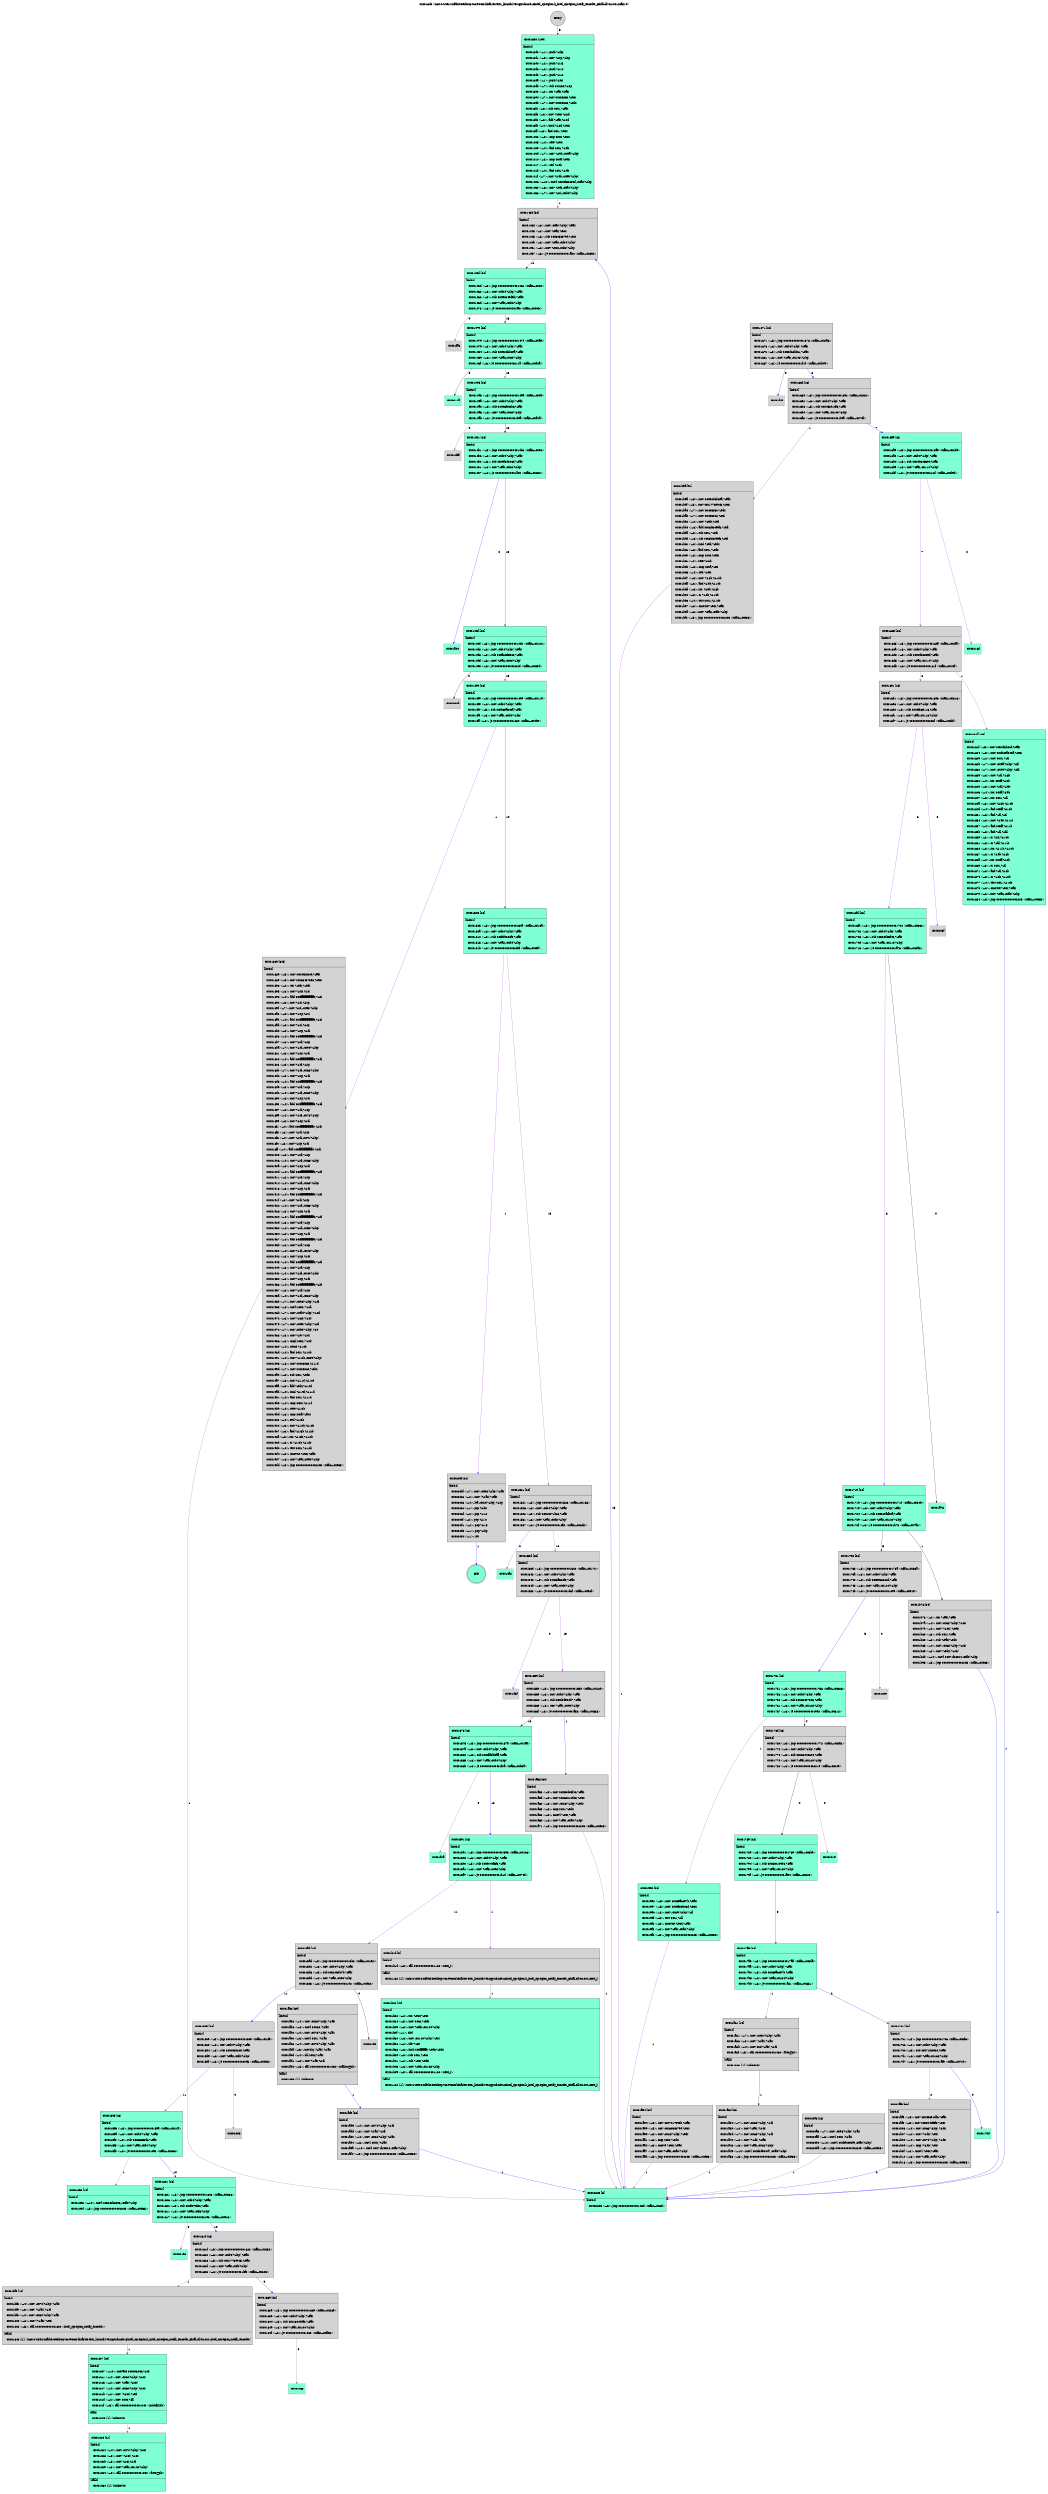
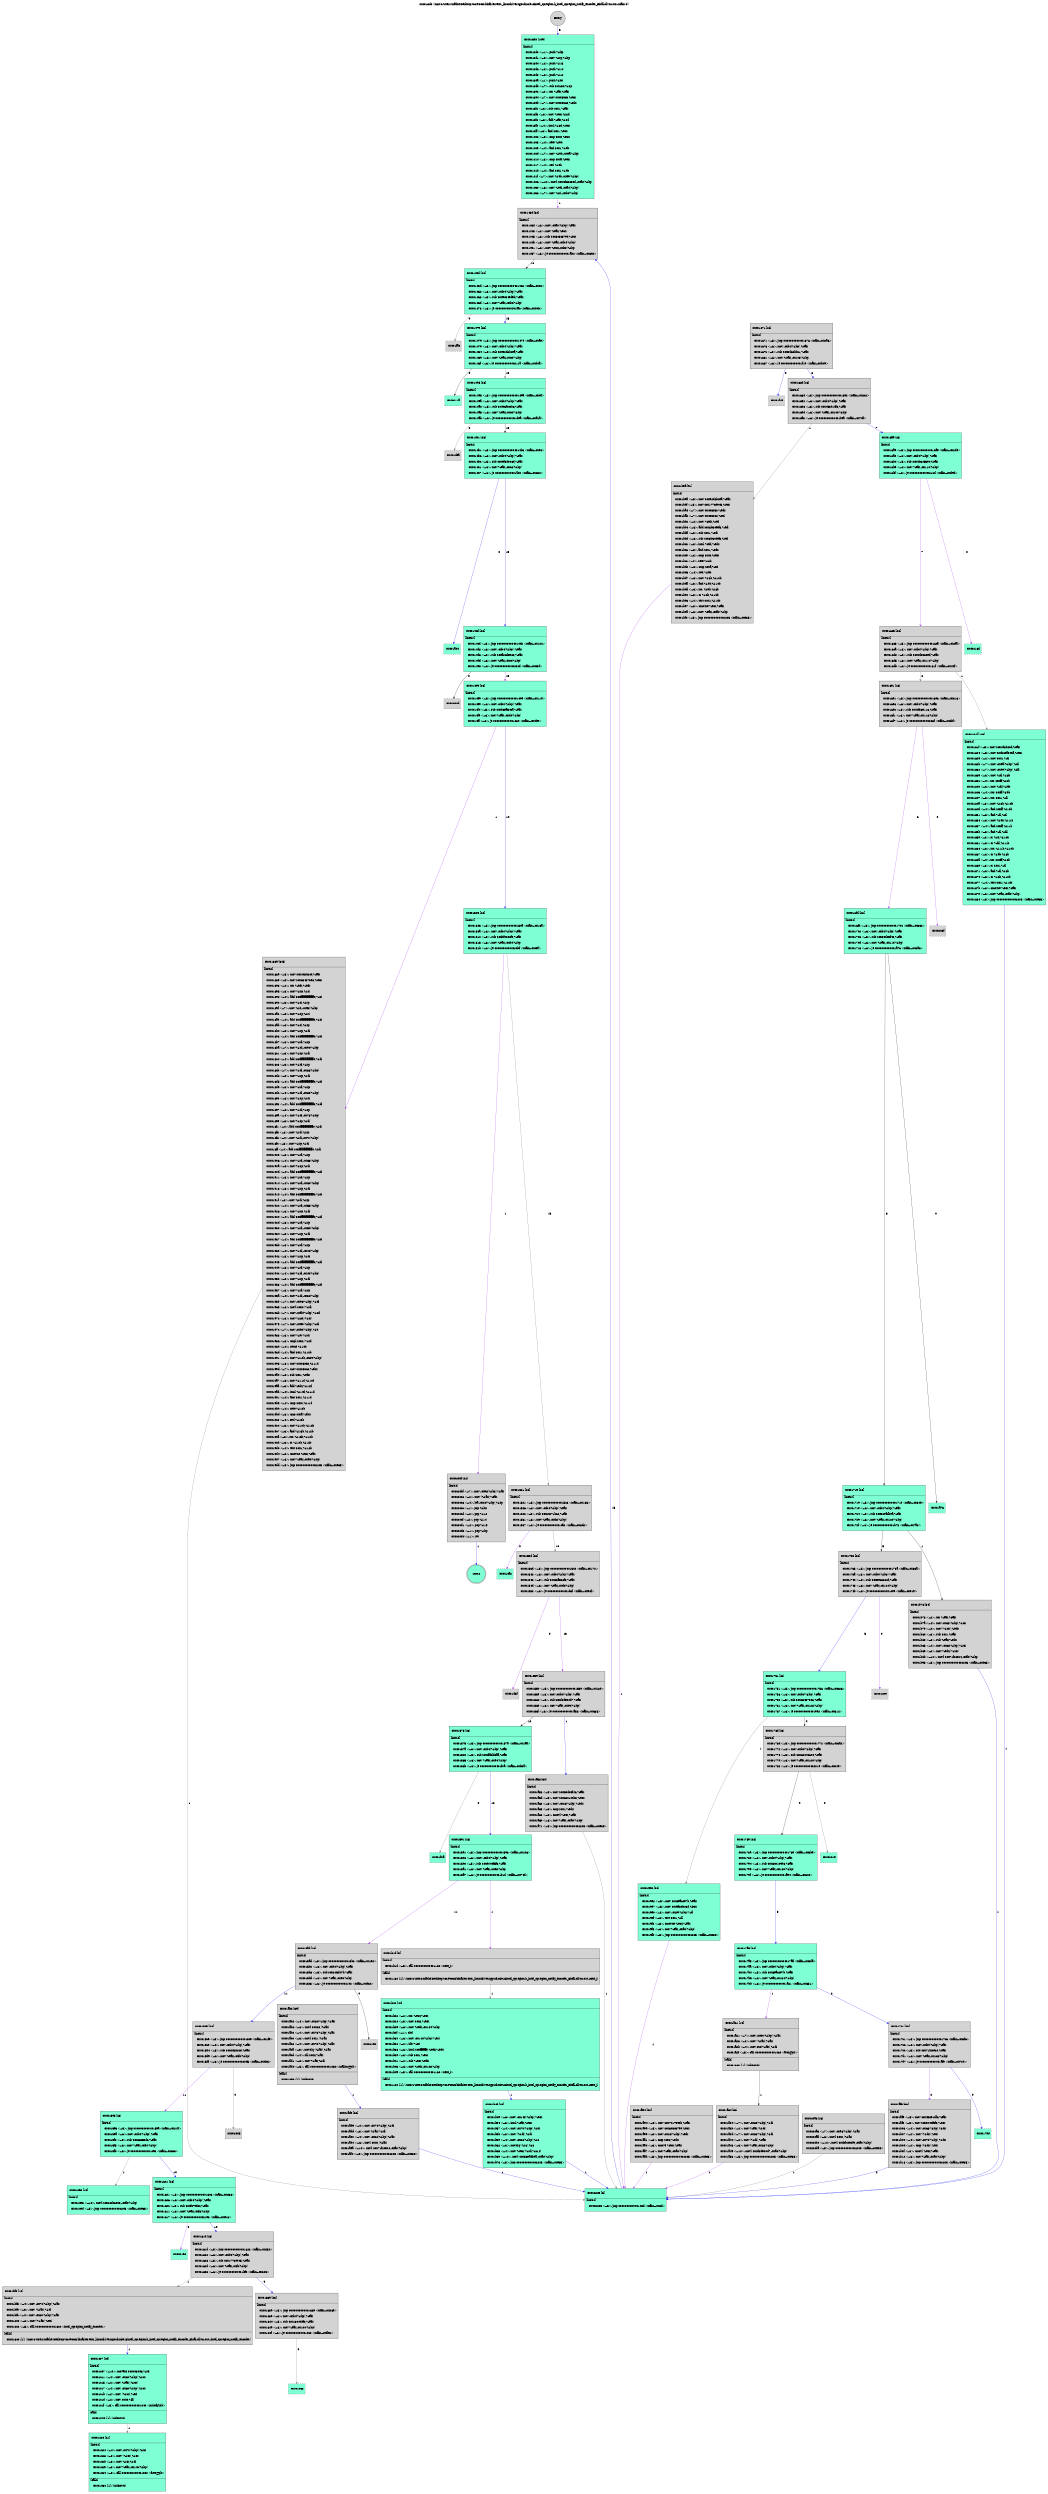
(885, 1218) -> (885, 1218)
(476, 1574) -> (476, 1574)
none -> (524, 2134)
